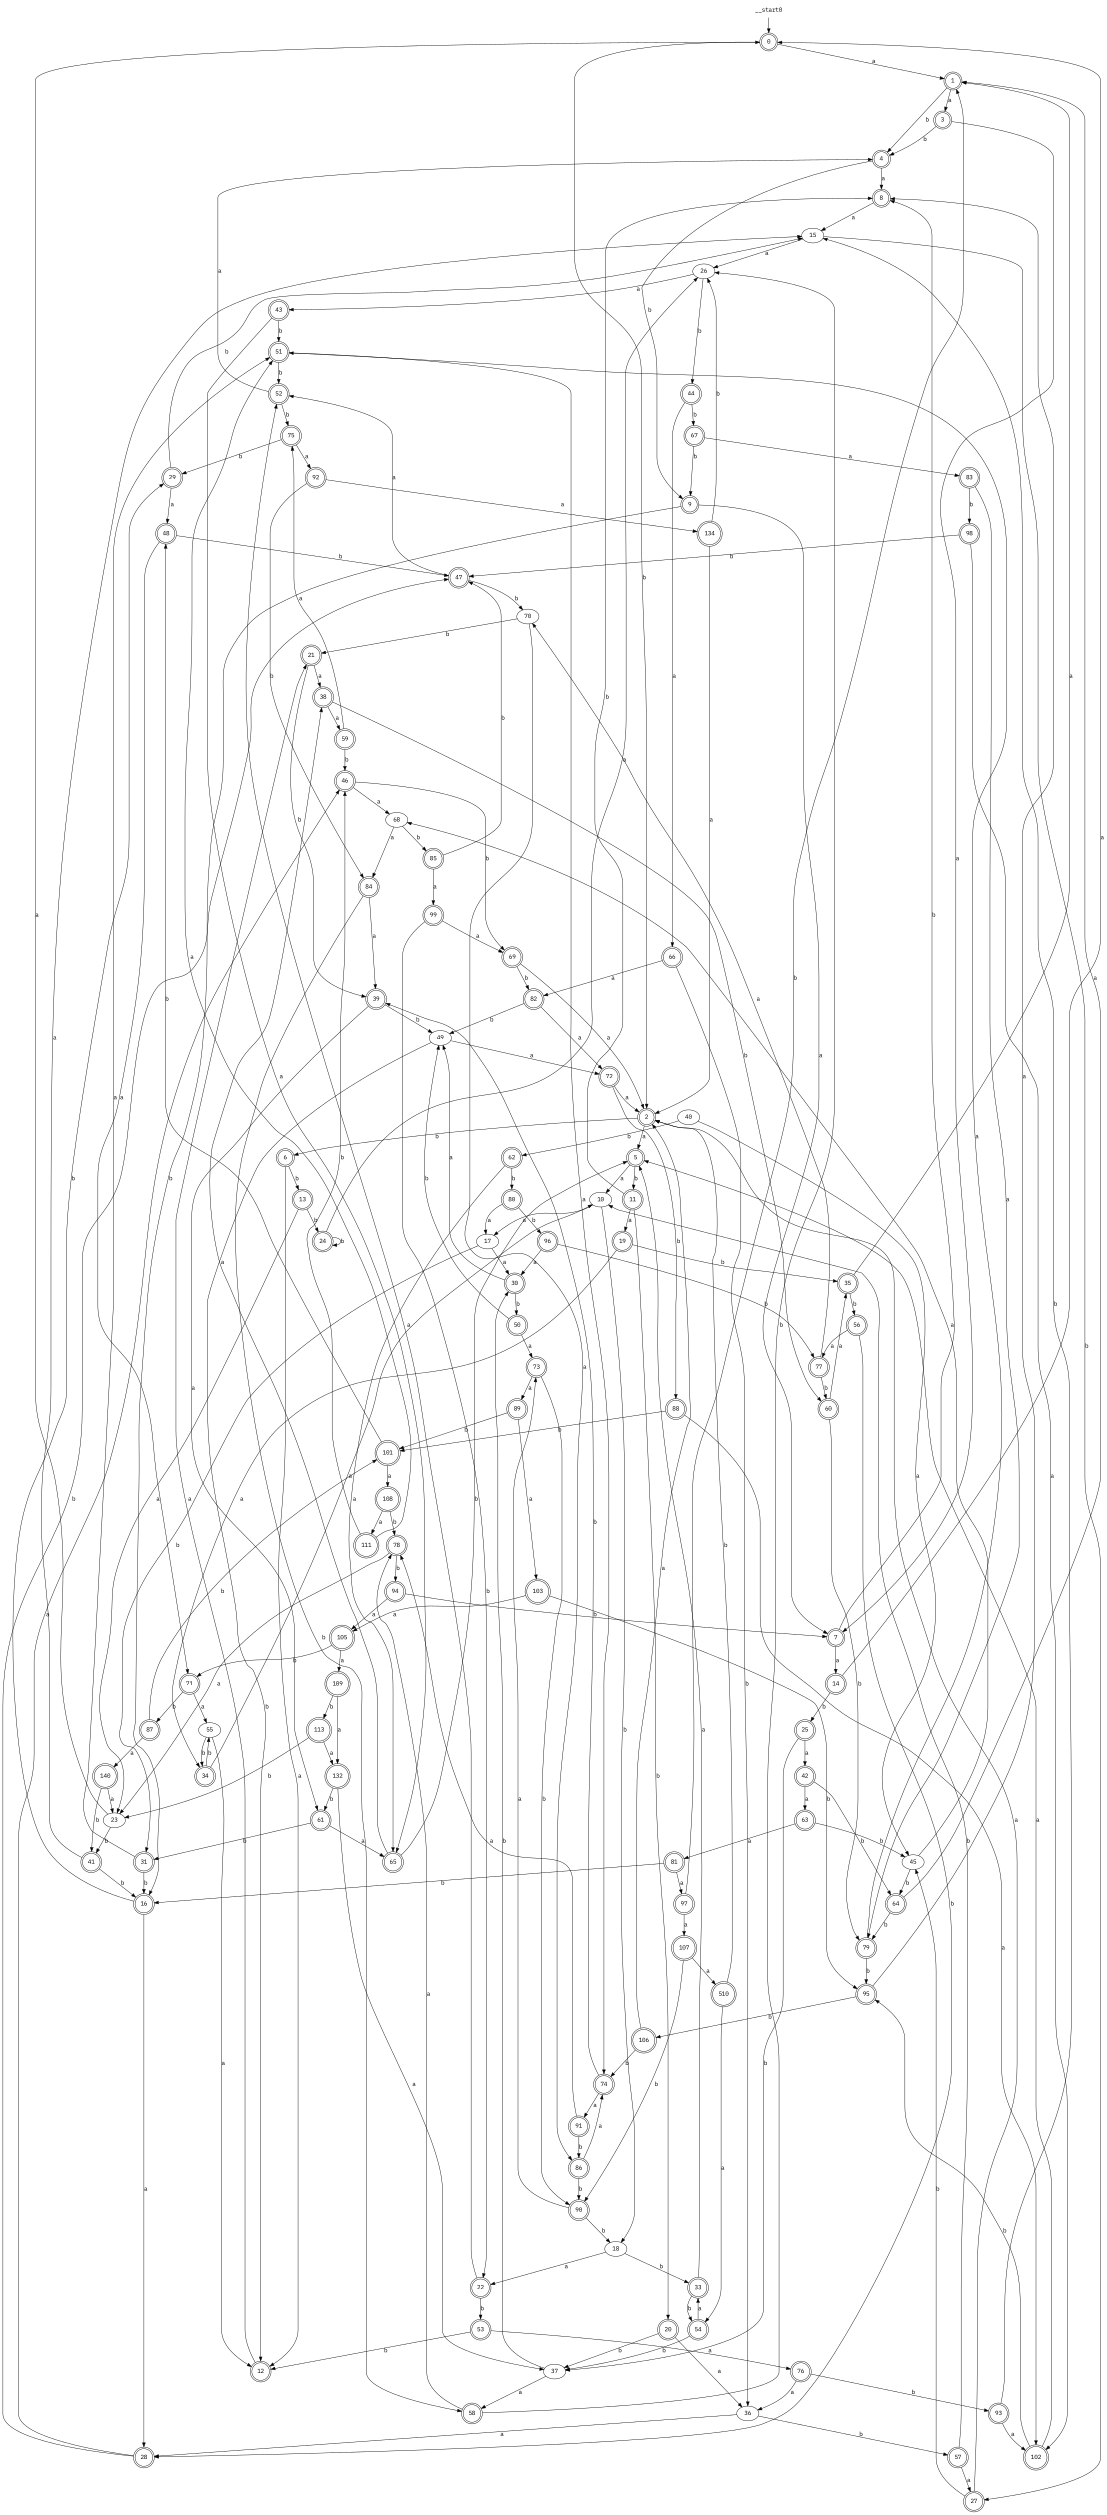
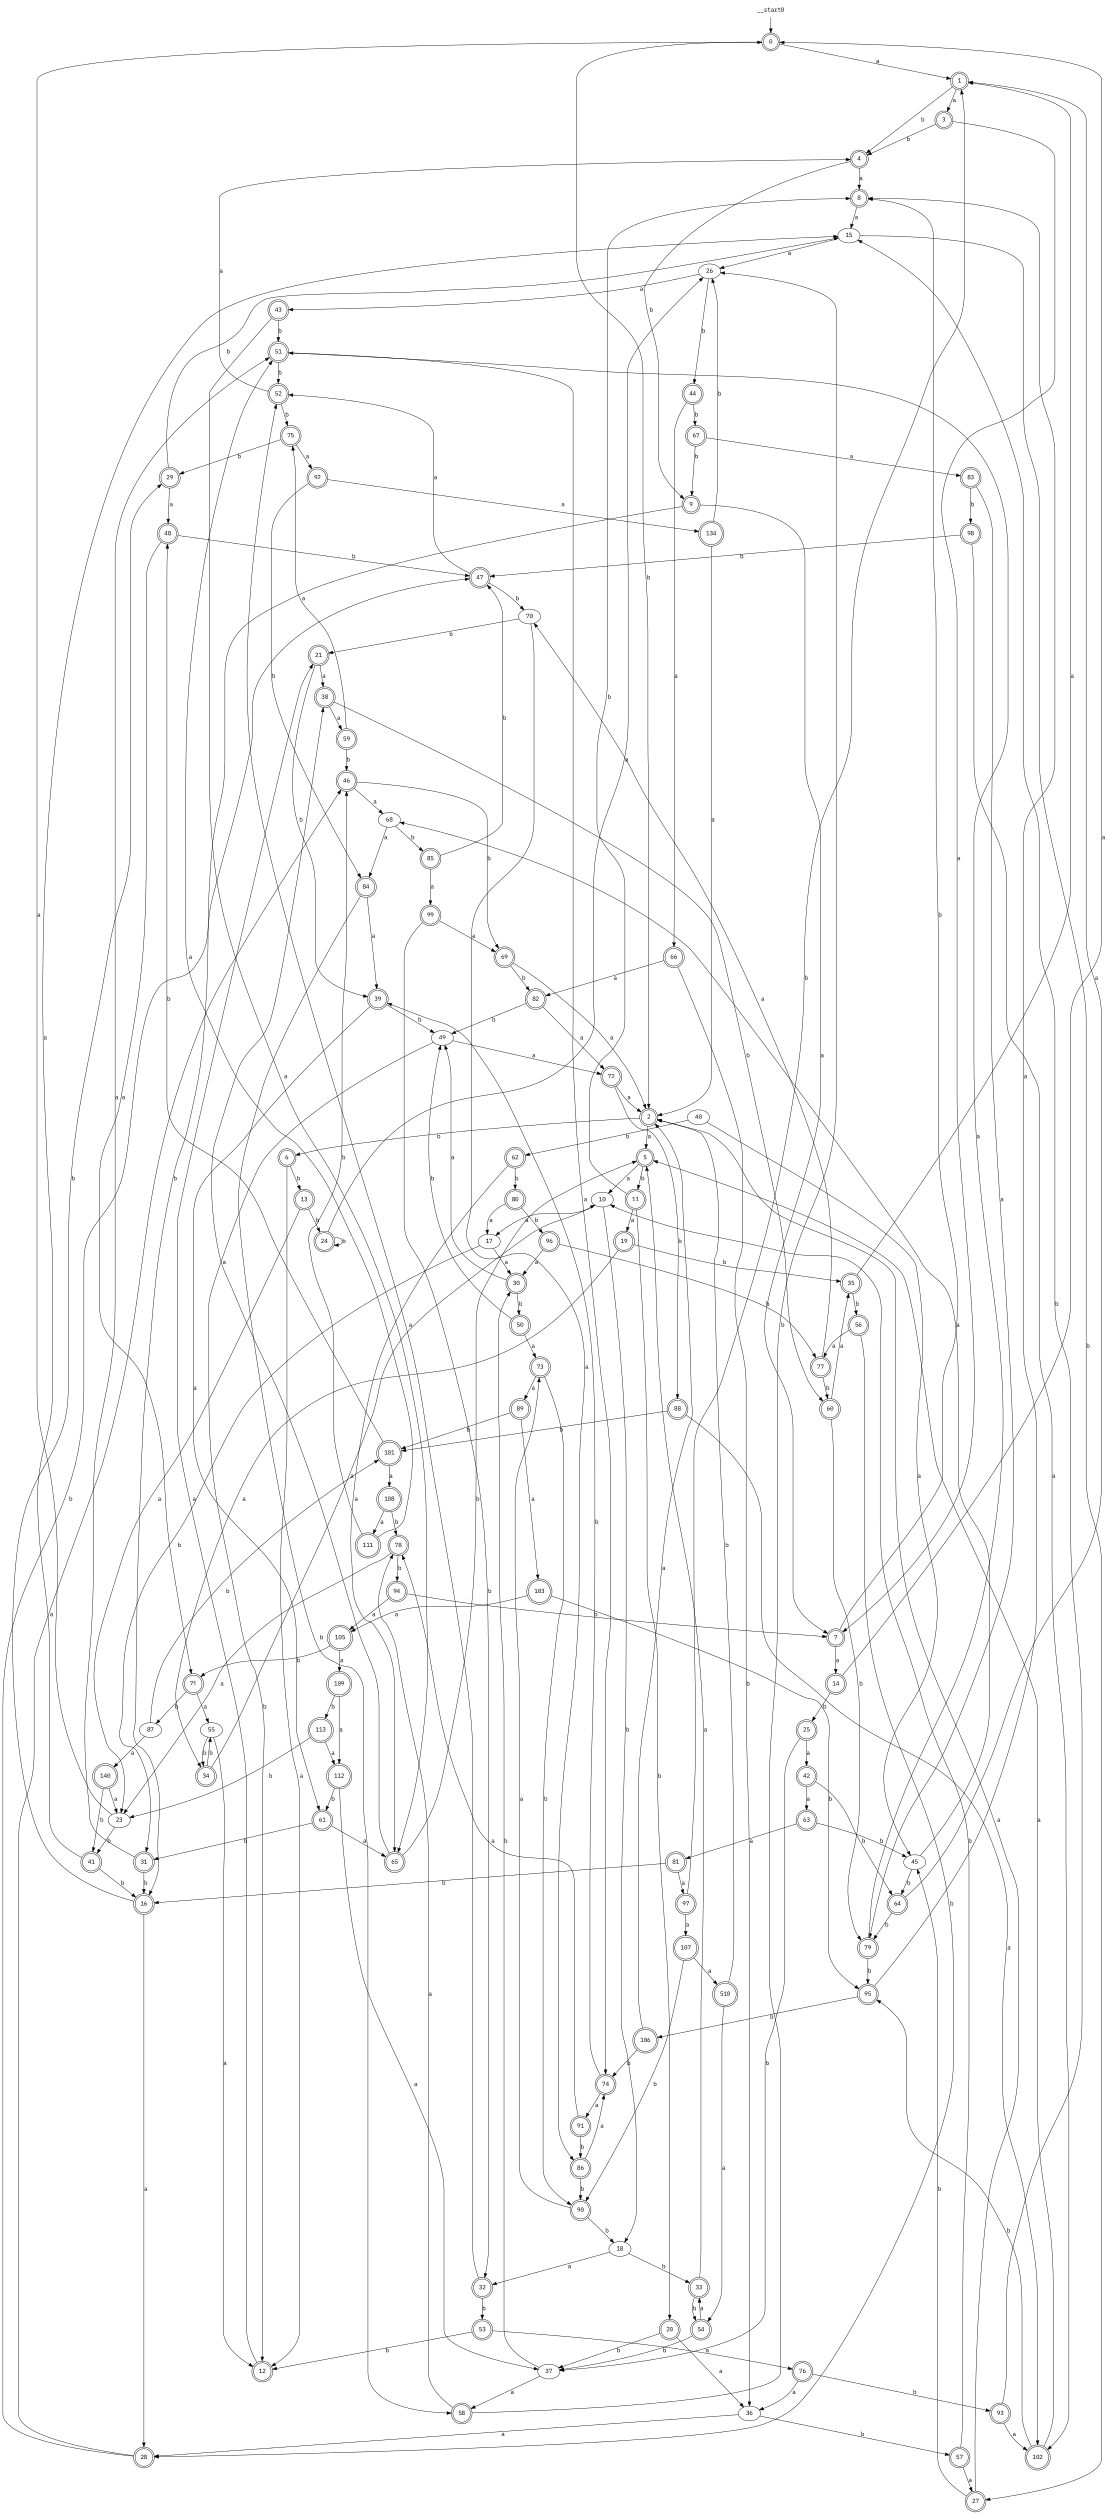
(150, 1730) -> (150, 1730)
(338, 1776) -> (339, 1776)
(481, 2288) -> (482, 2288)
